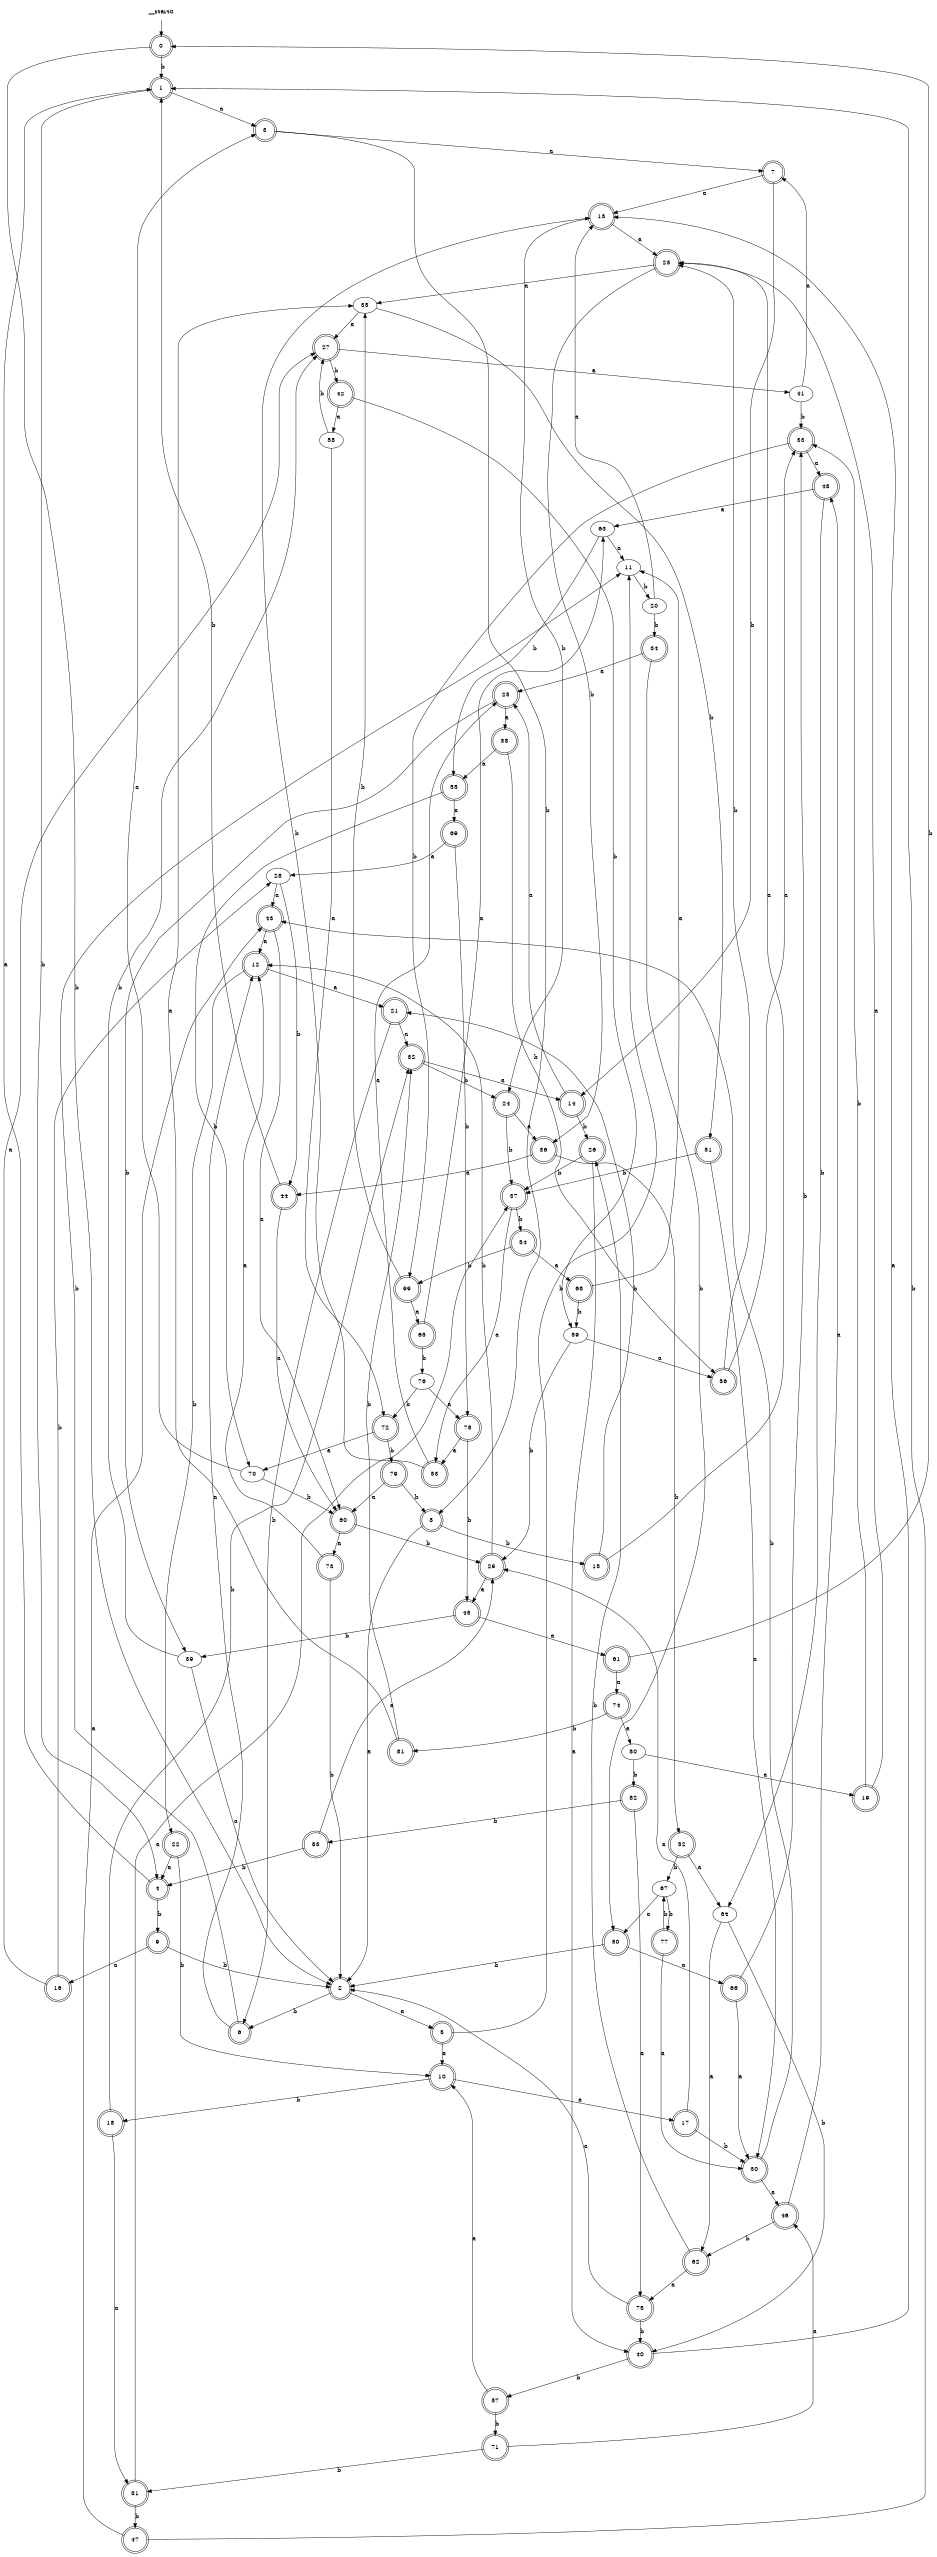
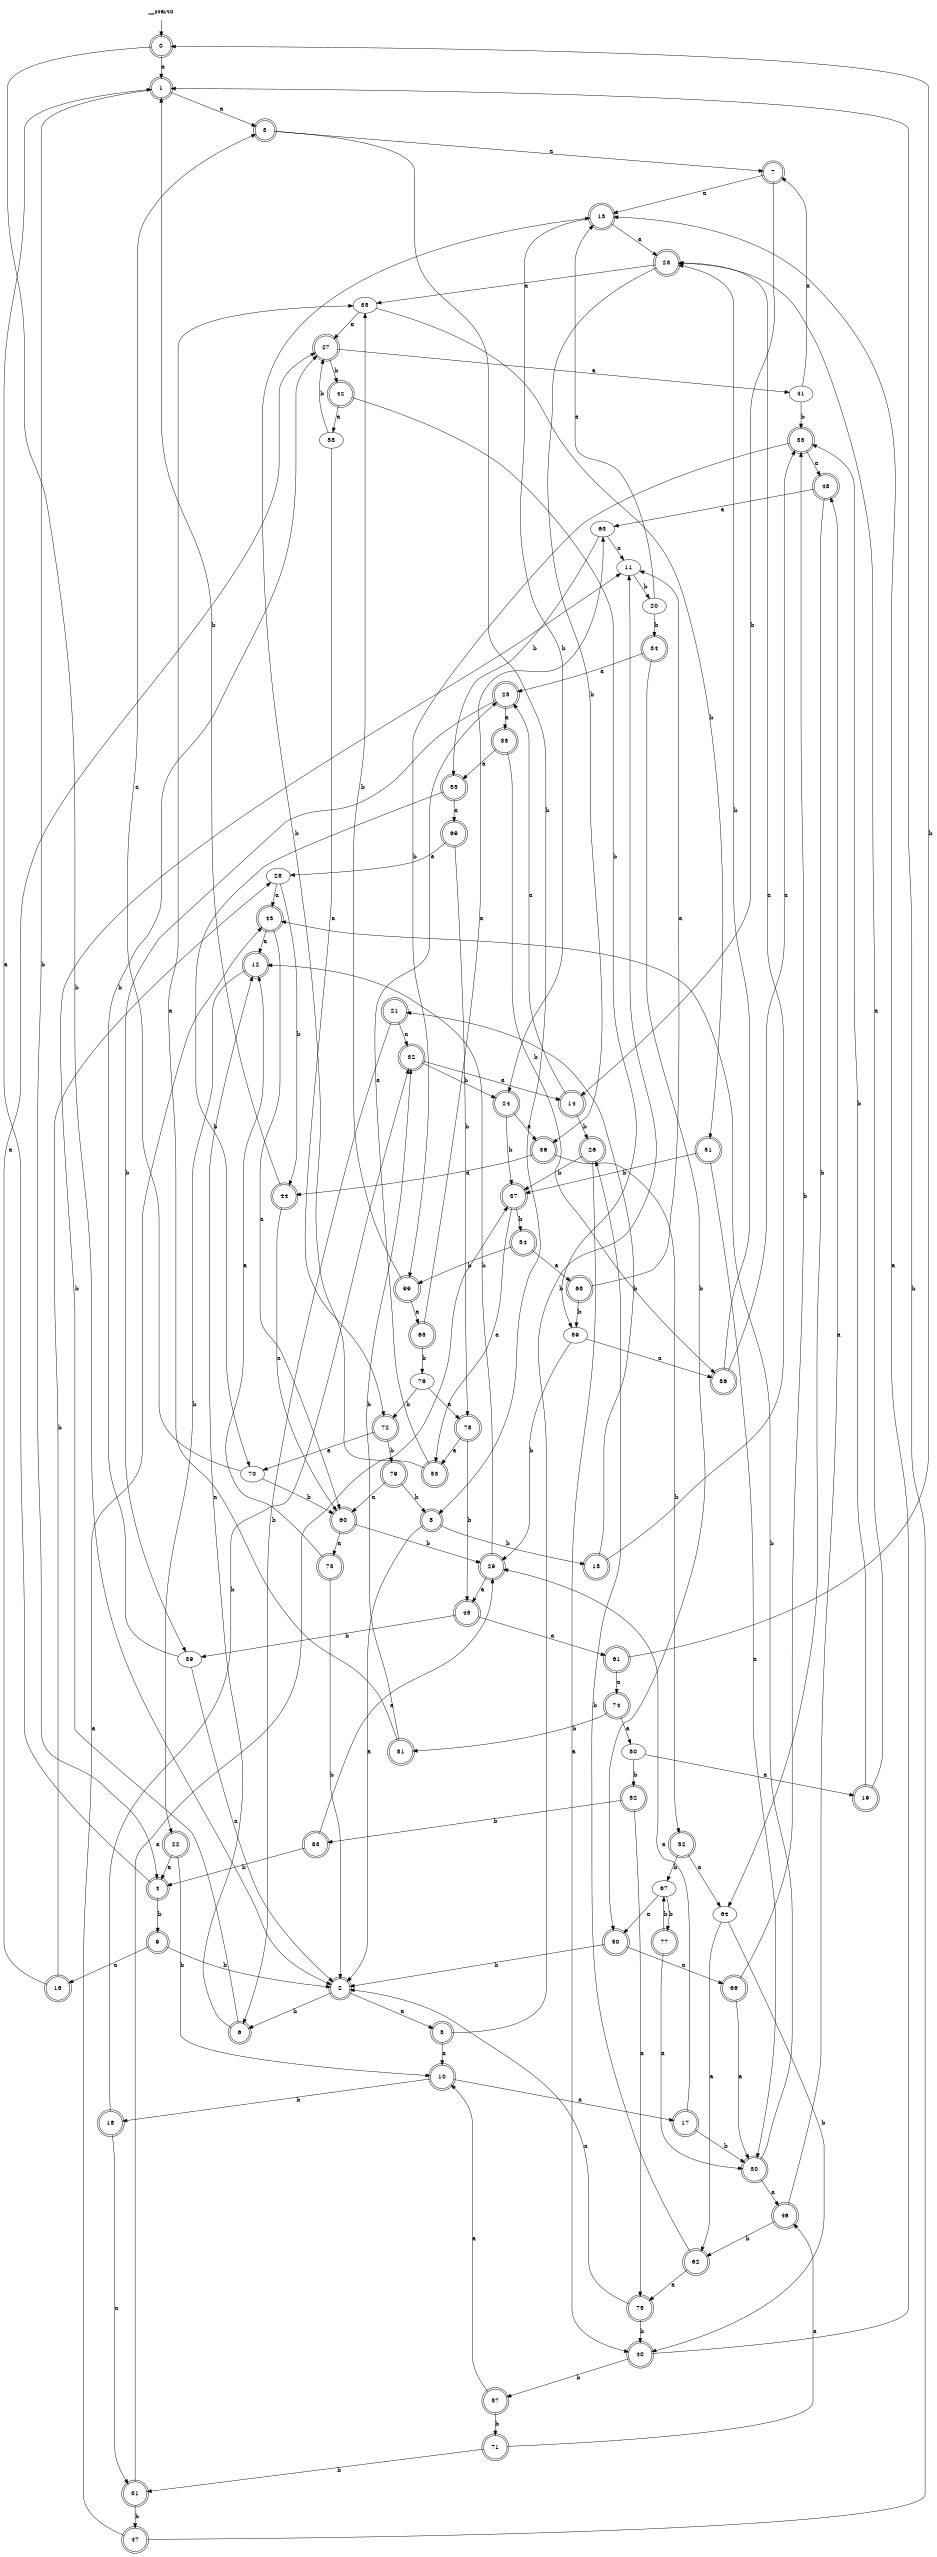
(163, 67) -> (163, 67)
(320, 986) -> none
